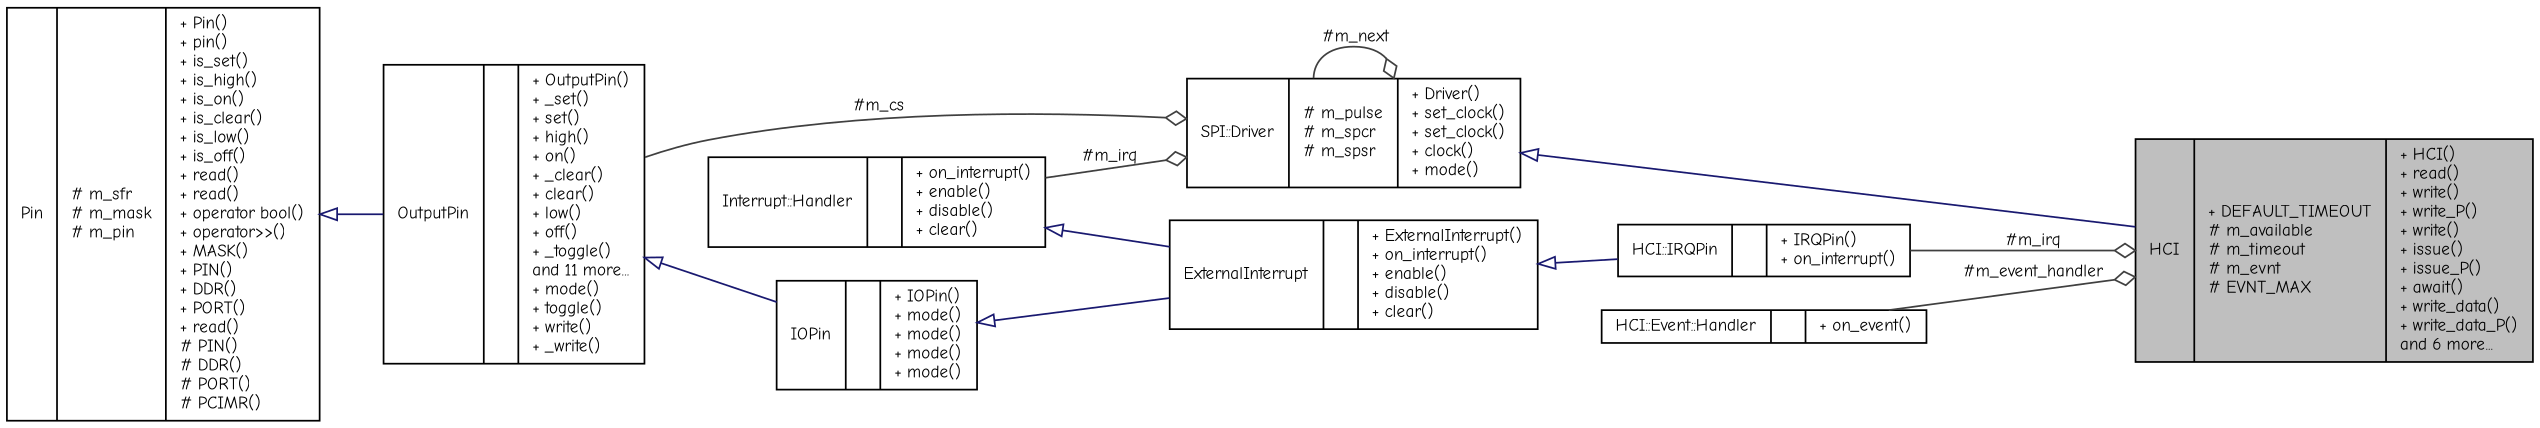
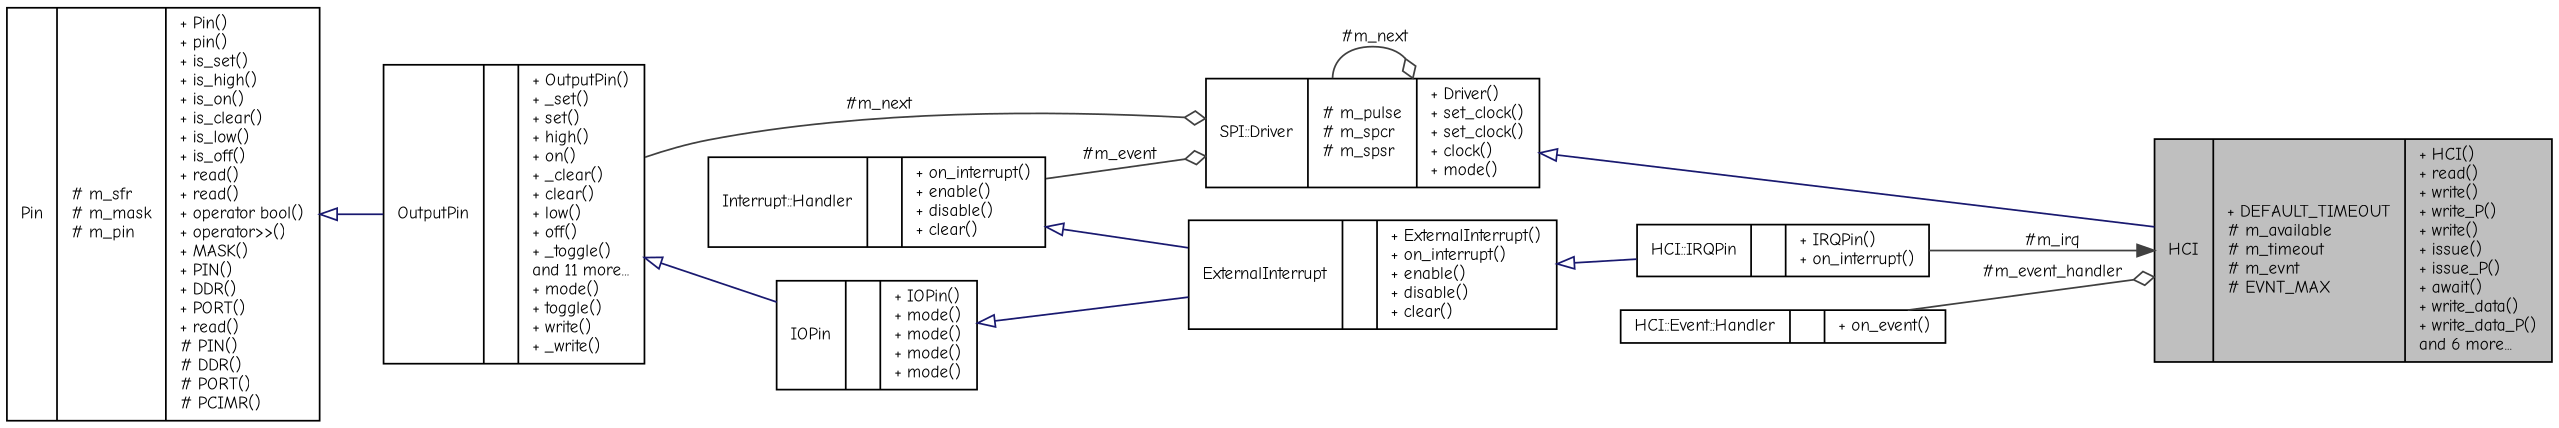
(877, 106) -> (877, 105)
(1108, 156) -> (1117, 155)
(2012, 251) -> (2033, 251)
